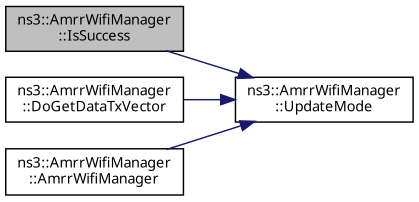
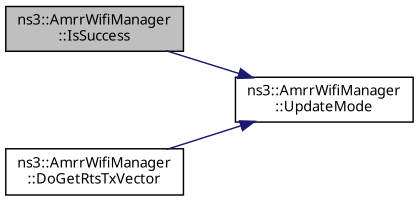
(95, 100) -> none
(95, 172) -> (95, 172)
